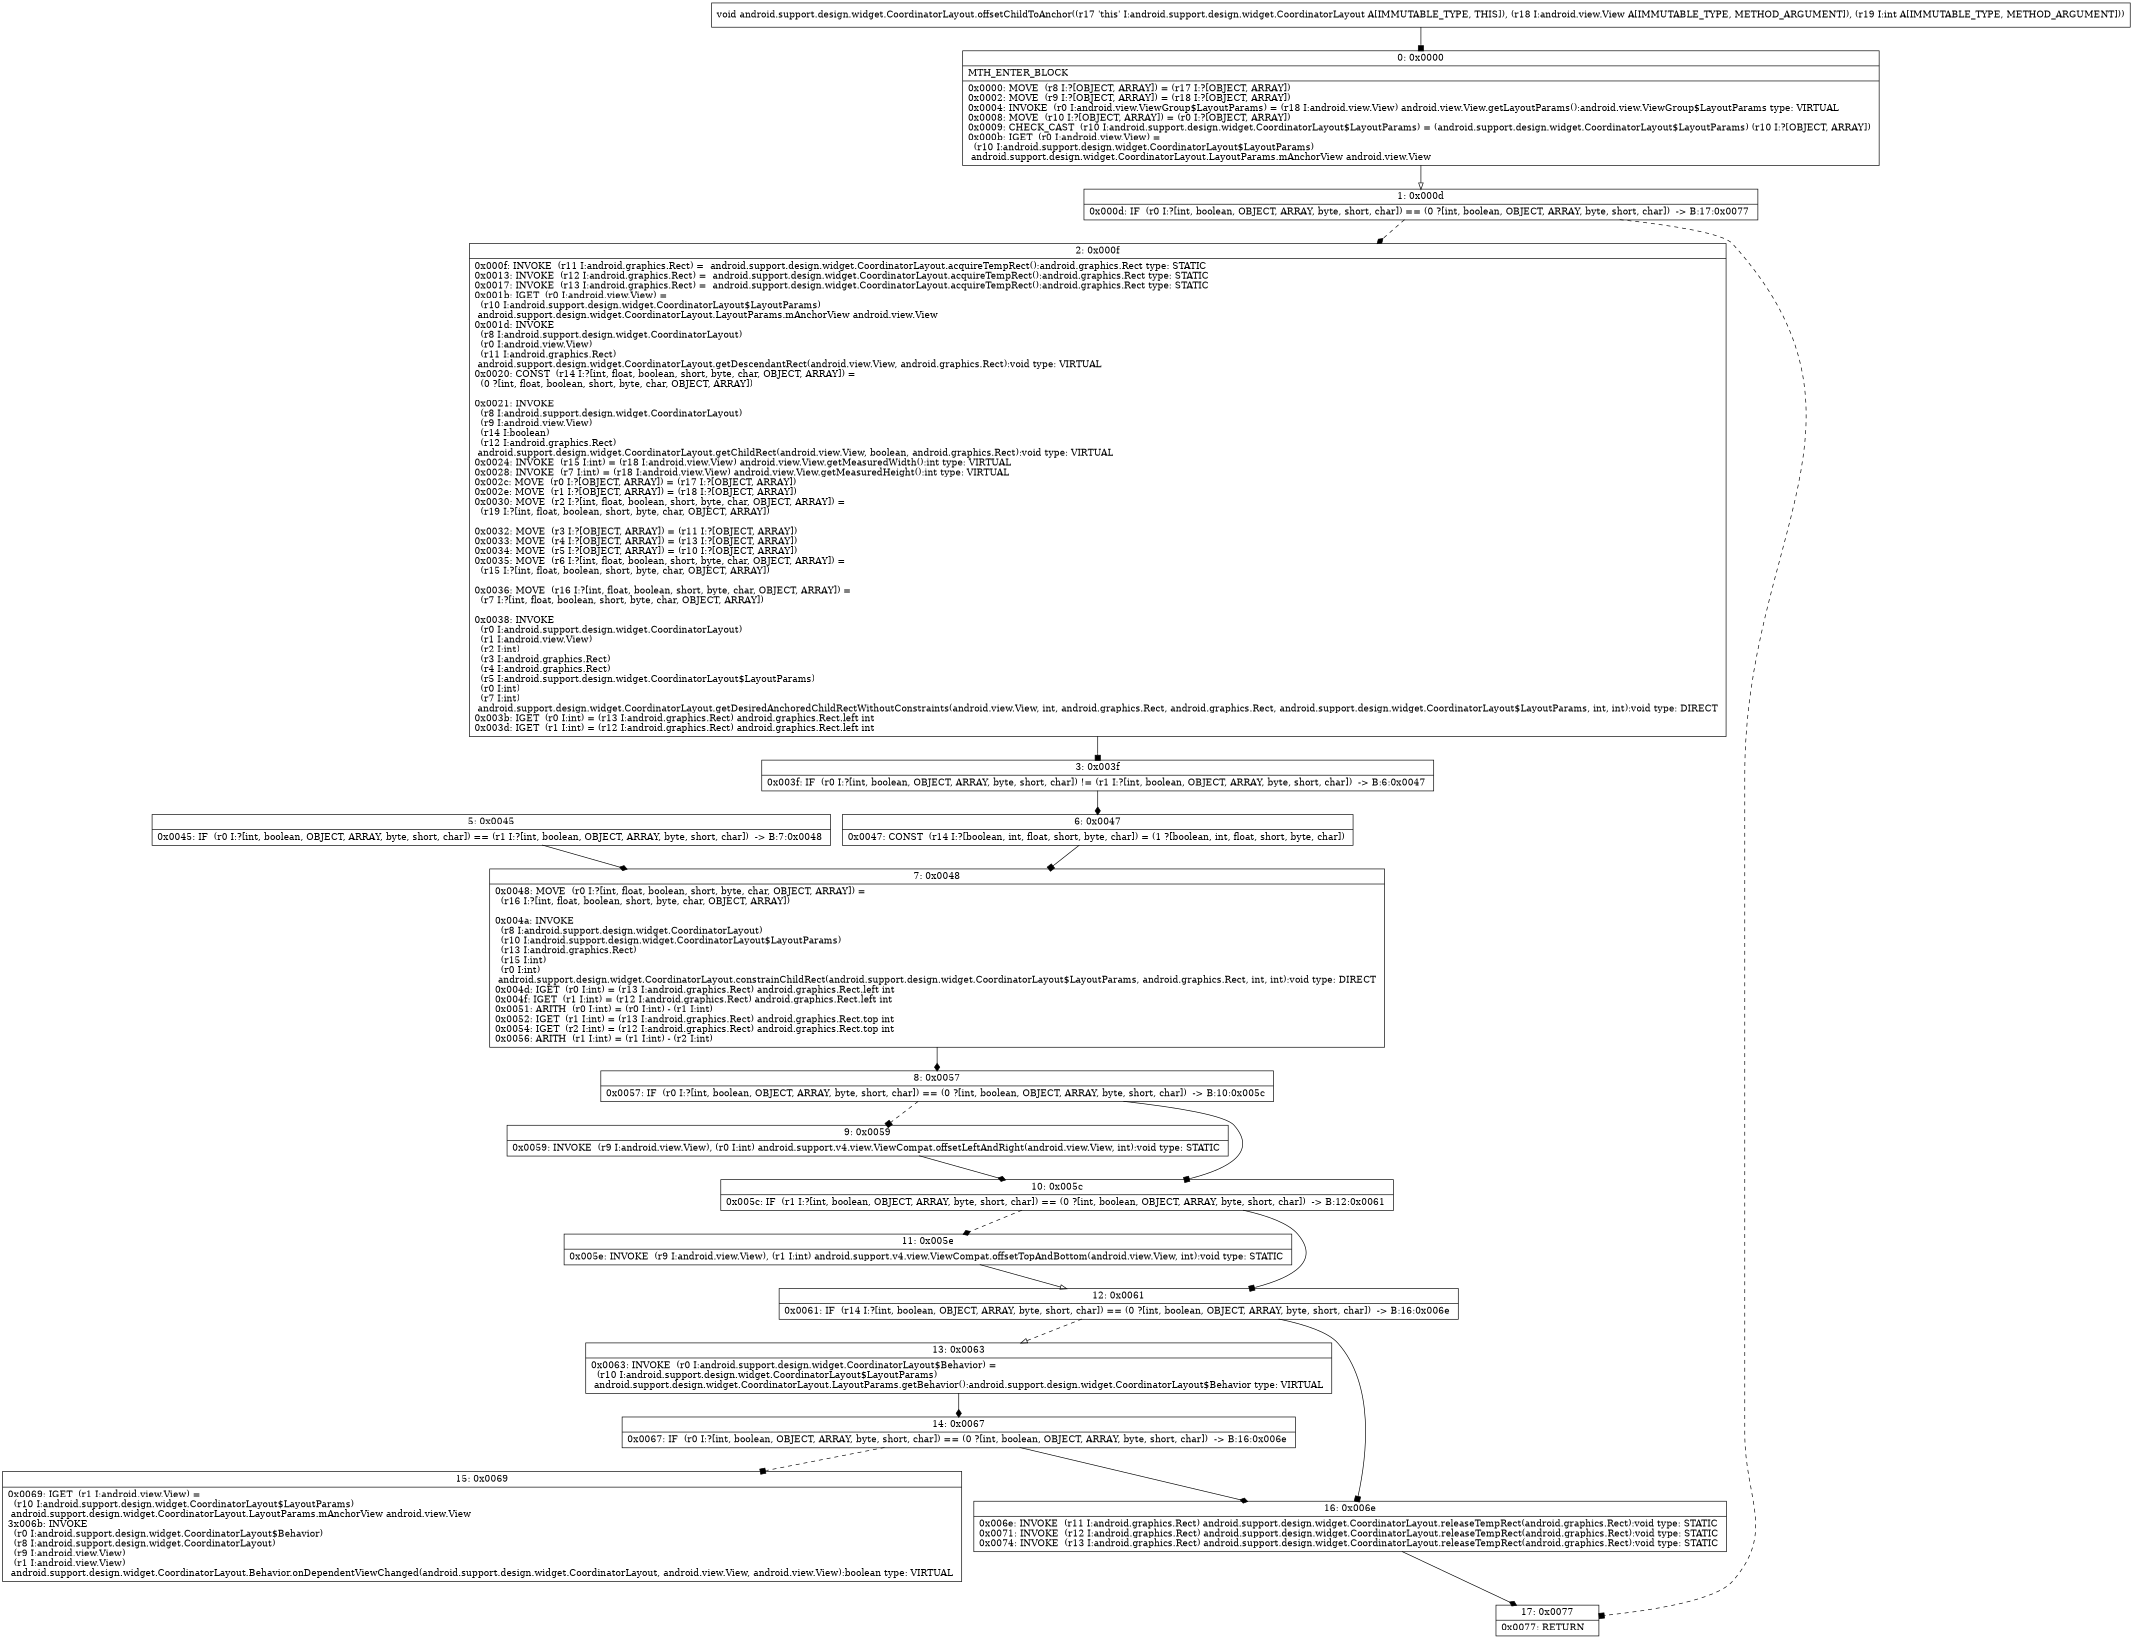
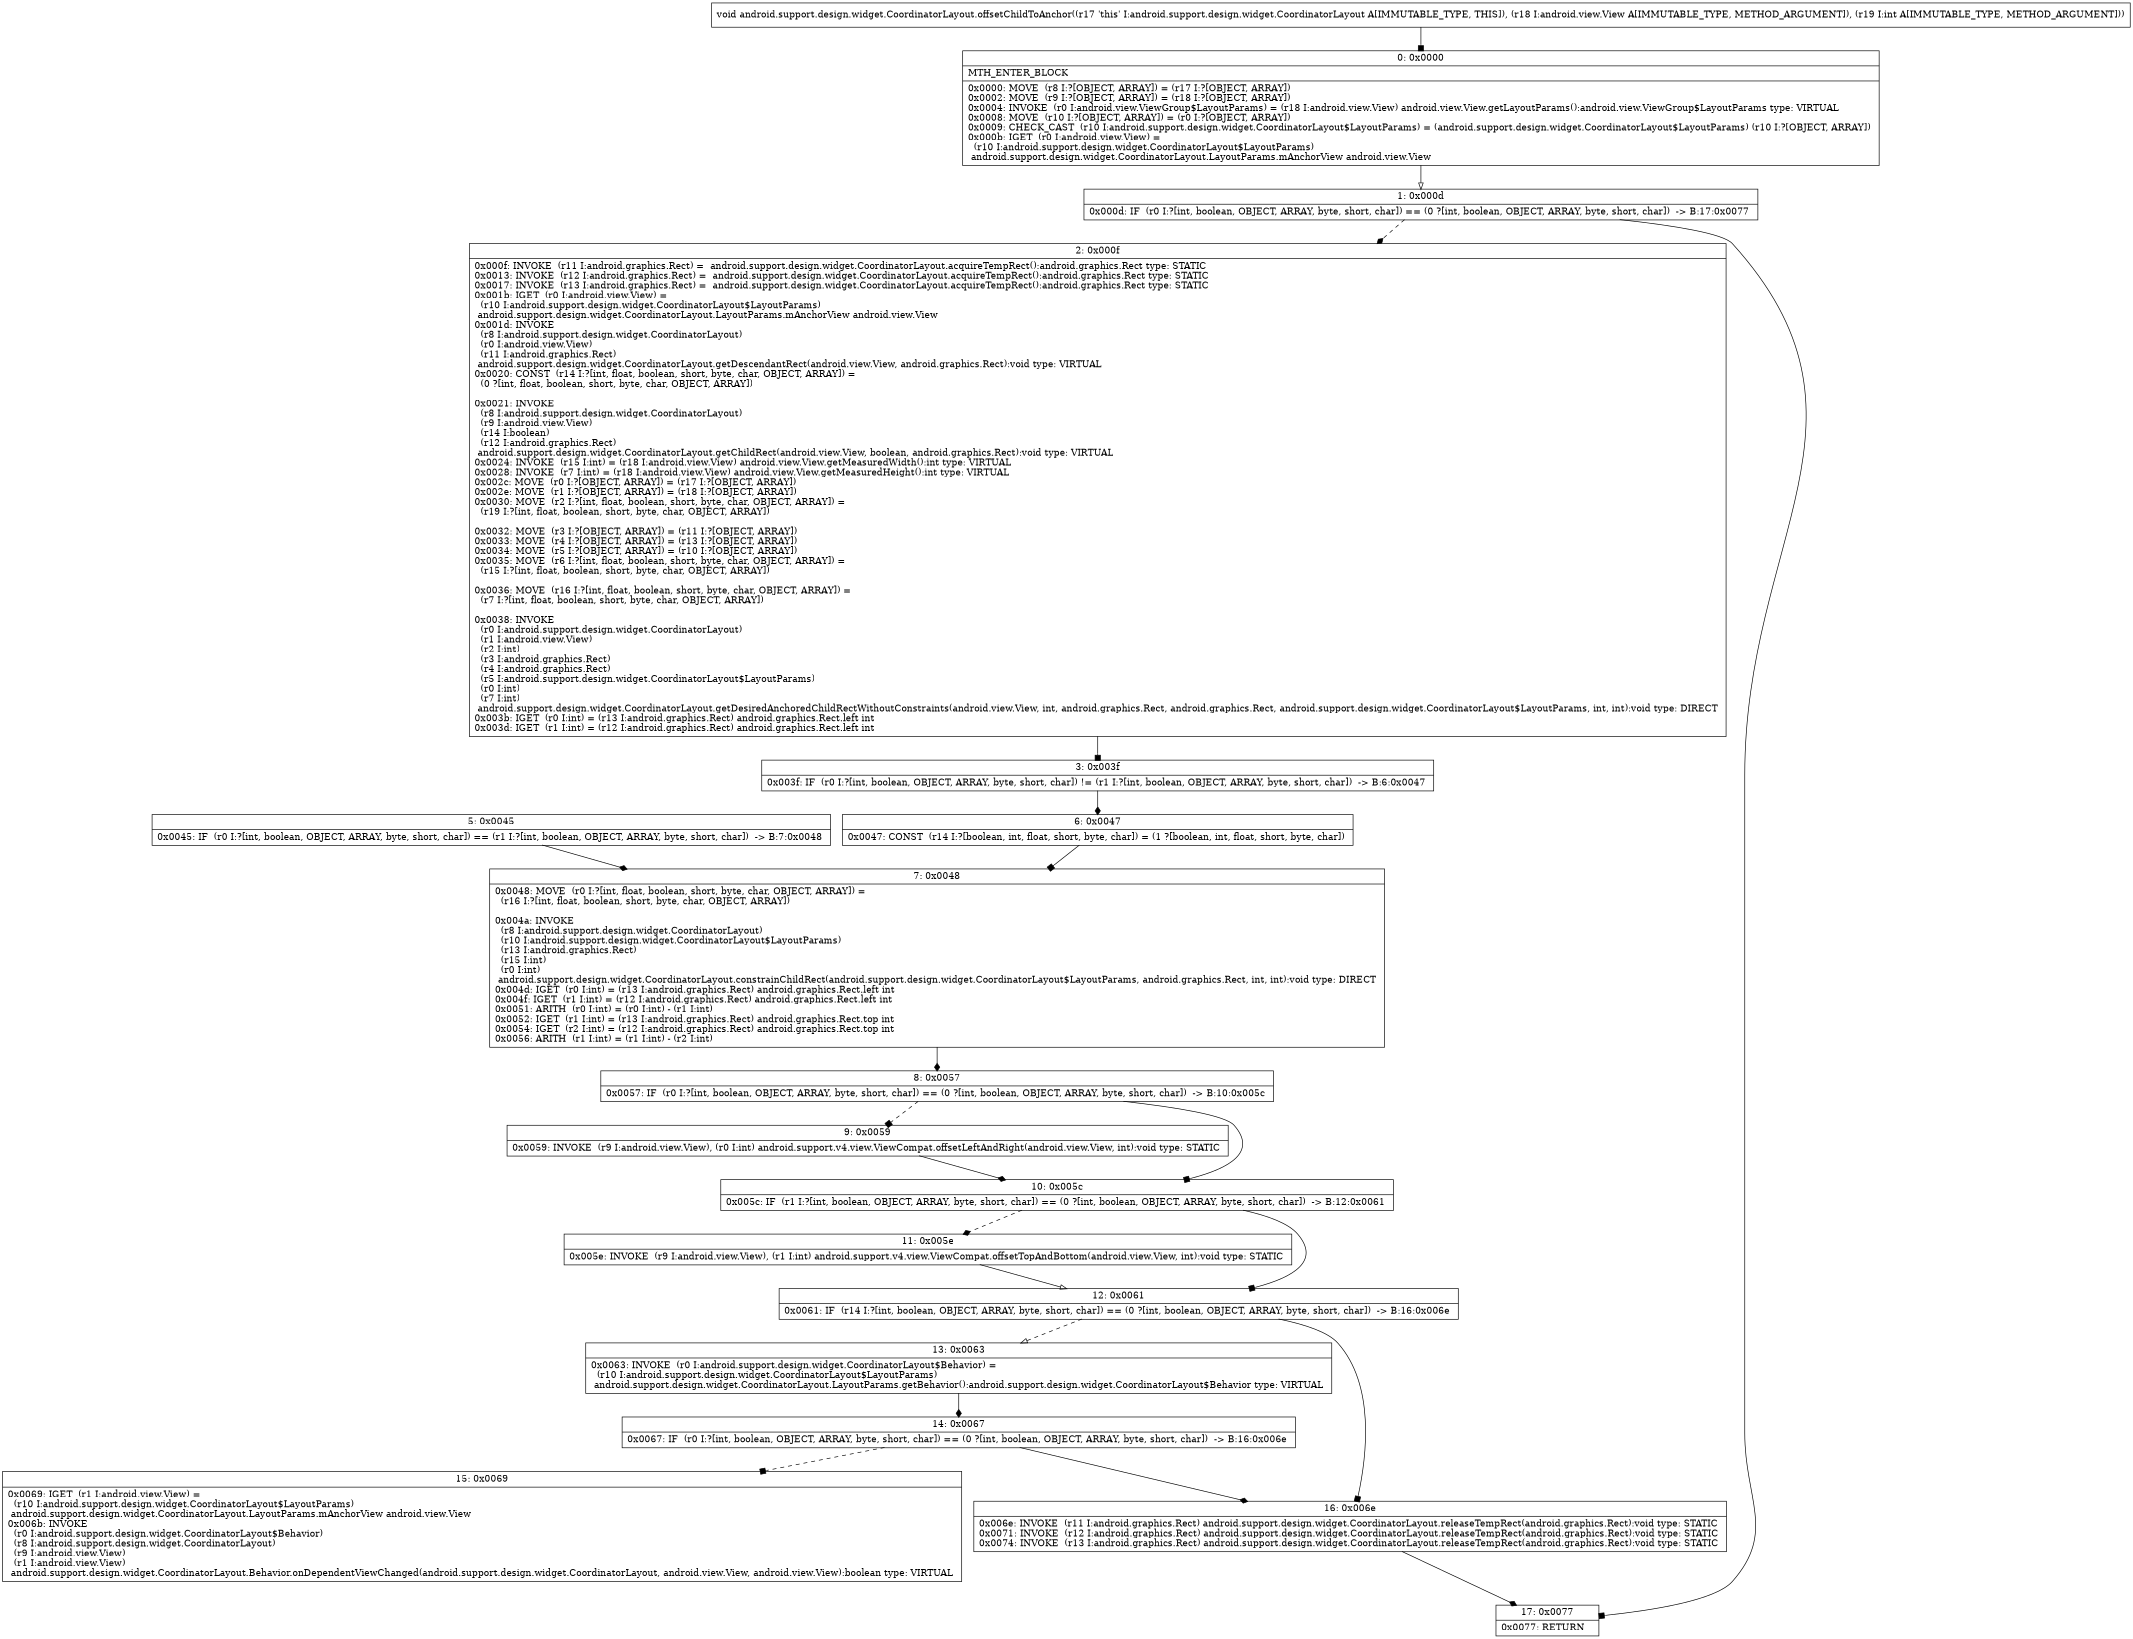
(1745, 912) -> (1745, 912)
(51, 1524) -> (51, 1524)
